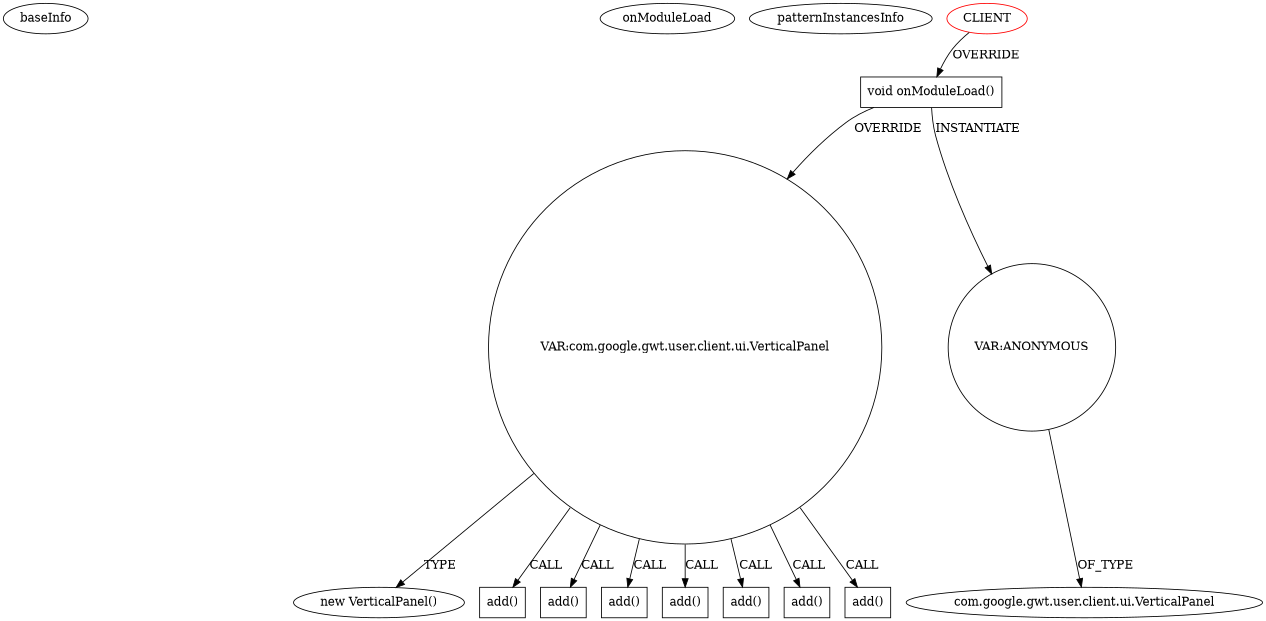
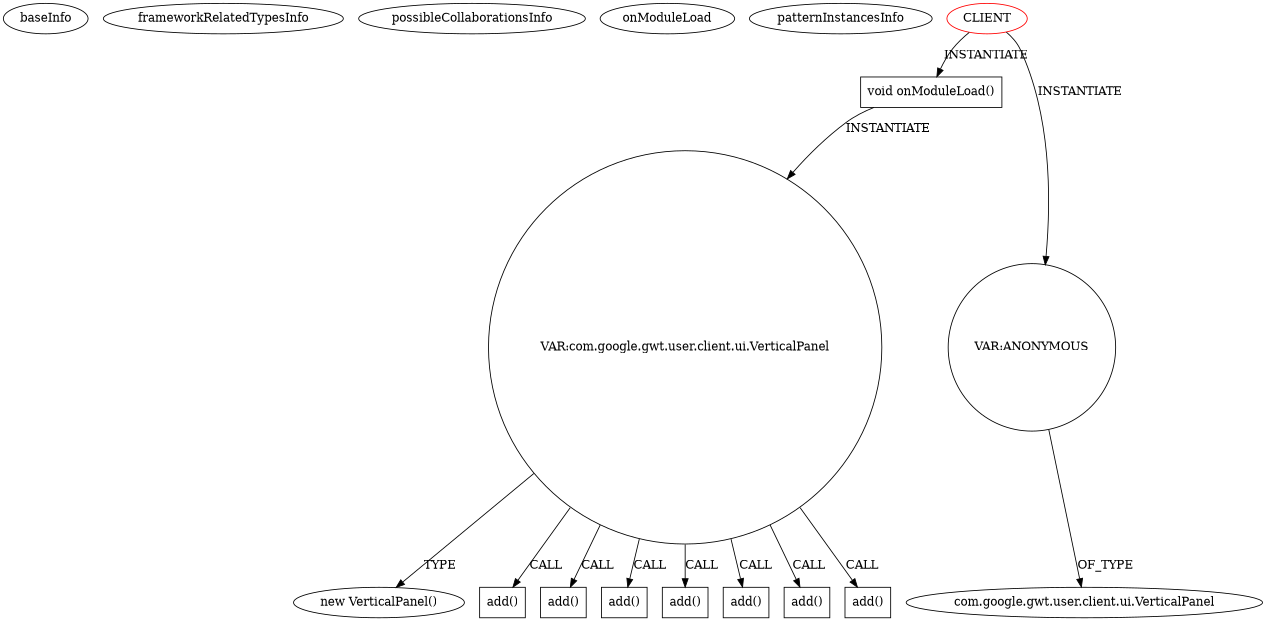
none -> (223, 19)
none -> (472, 19)
(986, 55) -> (986, 55)
(888, 129) -> (888, 129)
(953, 189) -> (1045, 140)
